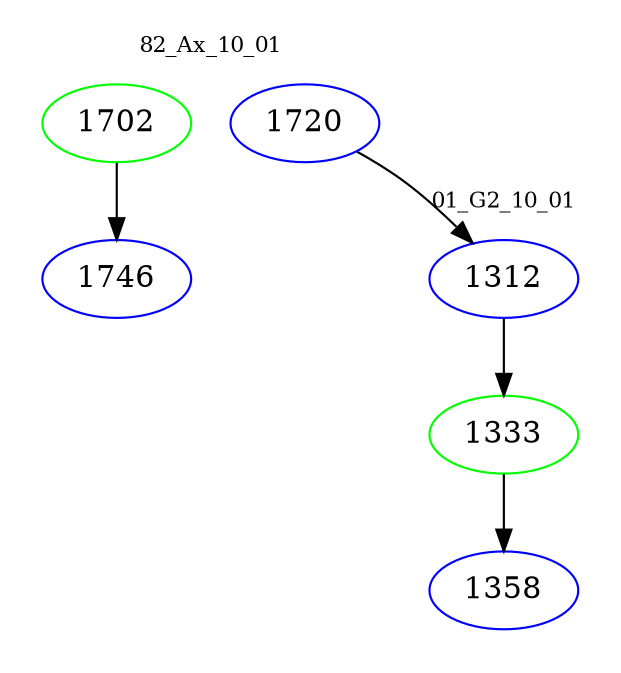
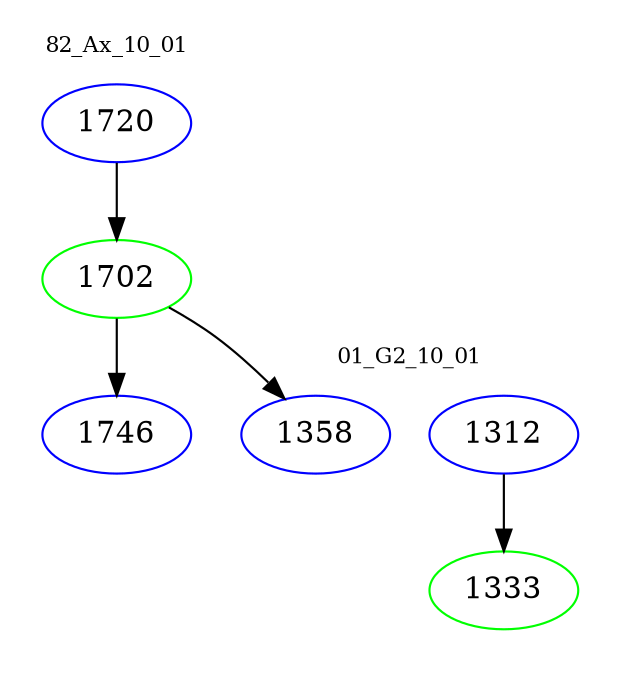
(426, 199) -> (117, 191)
(504, 502) -> (238, 355)
